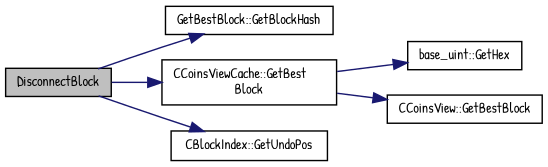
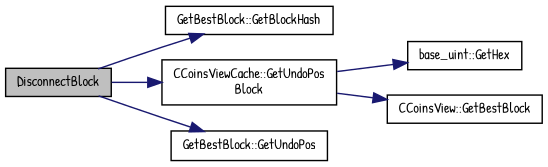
(249, 82) -> (249, 82)
(249, 146) -> (249, 146)
